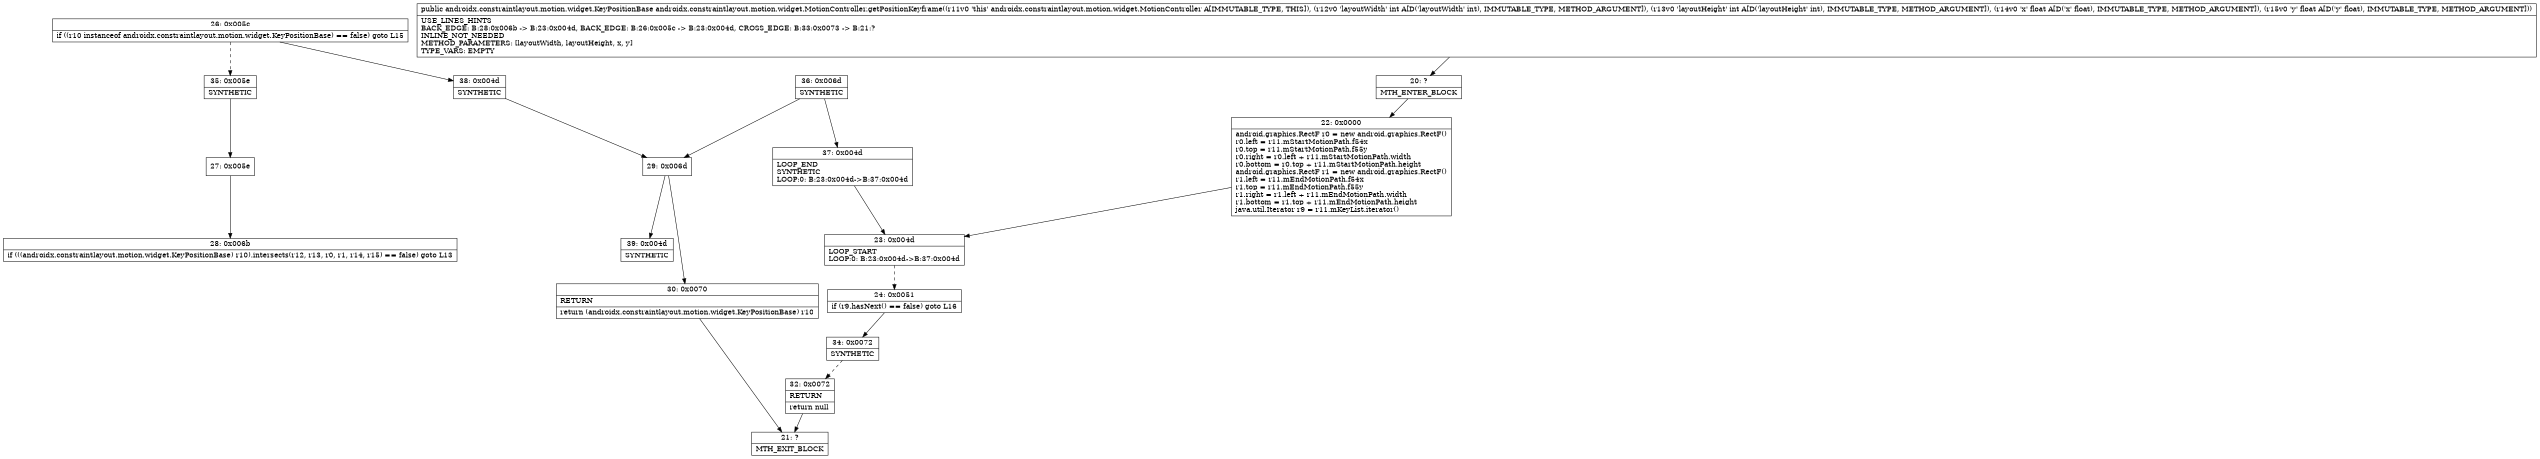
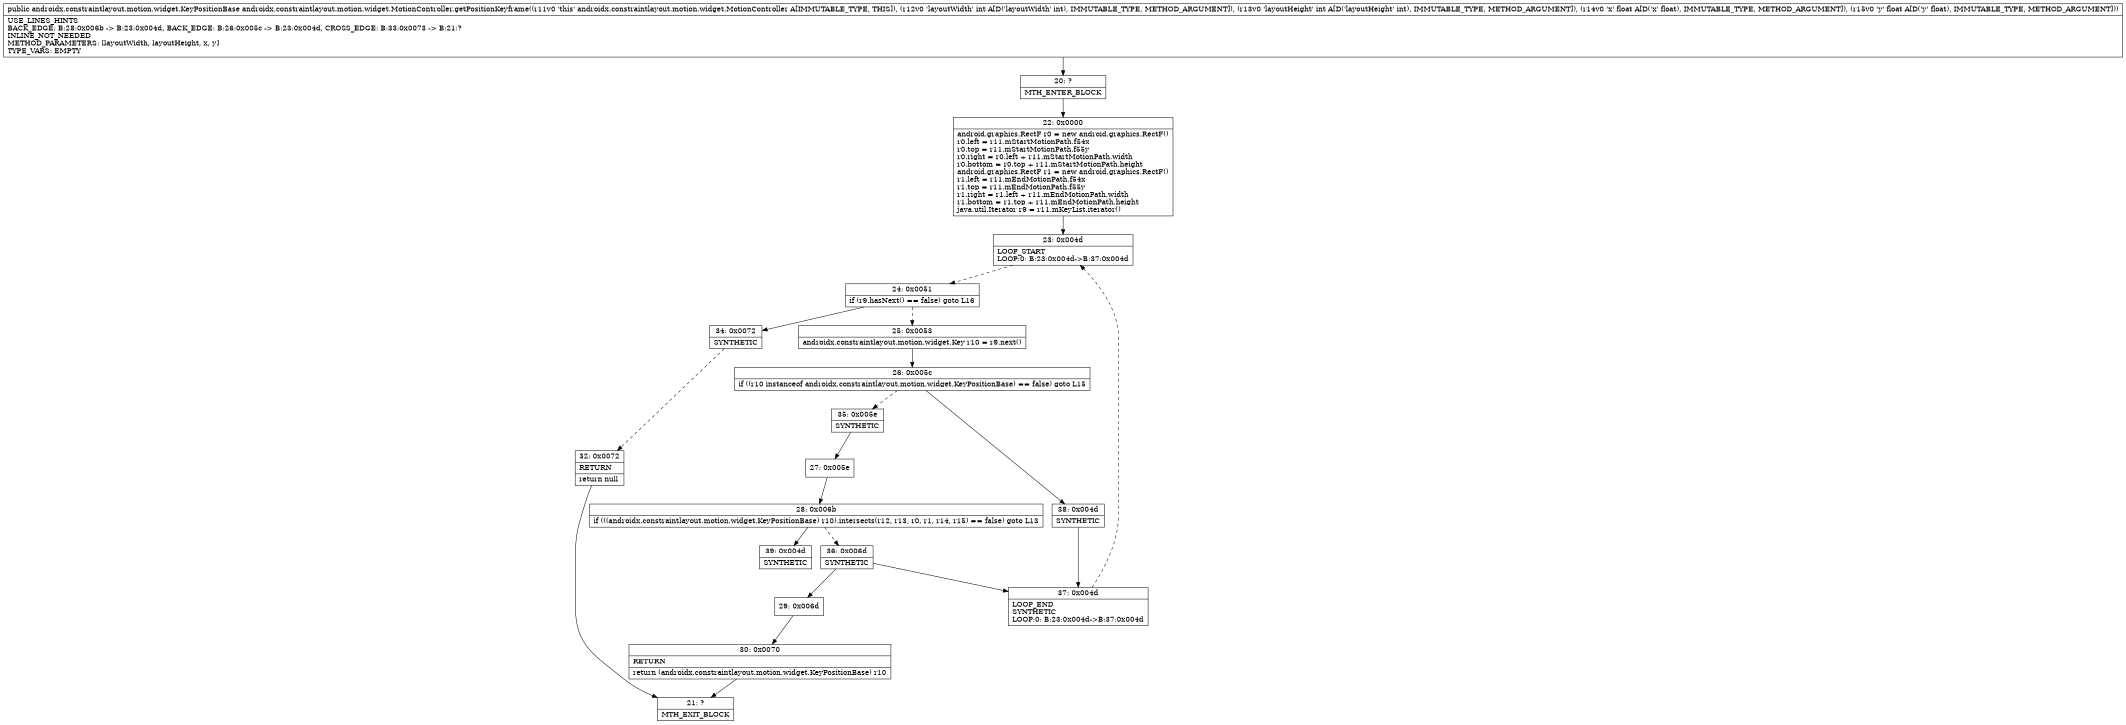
(574, 127) -> (1078, 555)
(658, 205) -> (802, 534)
(868, 208) -> (1118, 426)
none -> (912, 337)
none -> (830, 534)
